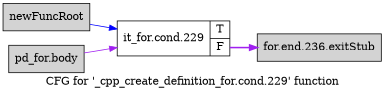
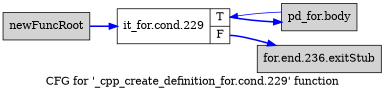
none -> (252, 20)
(100, 26) -> (100, 26)
(240, 48) -> (249, 38)
(97, 51) -> (260, 13)
